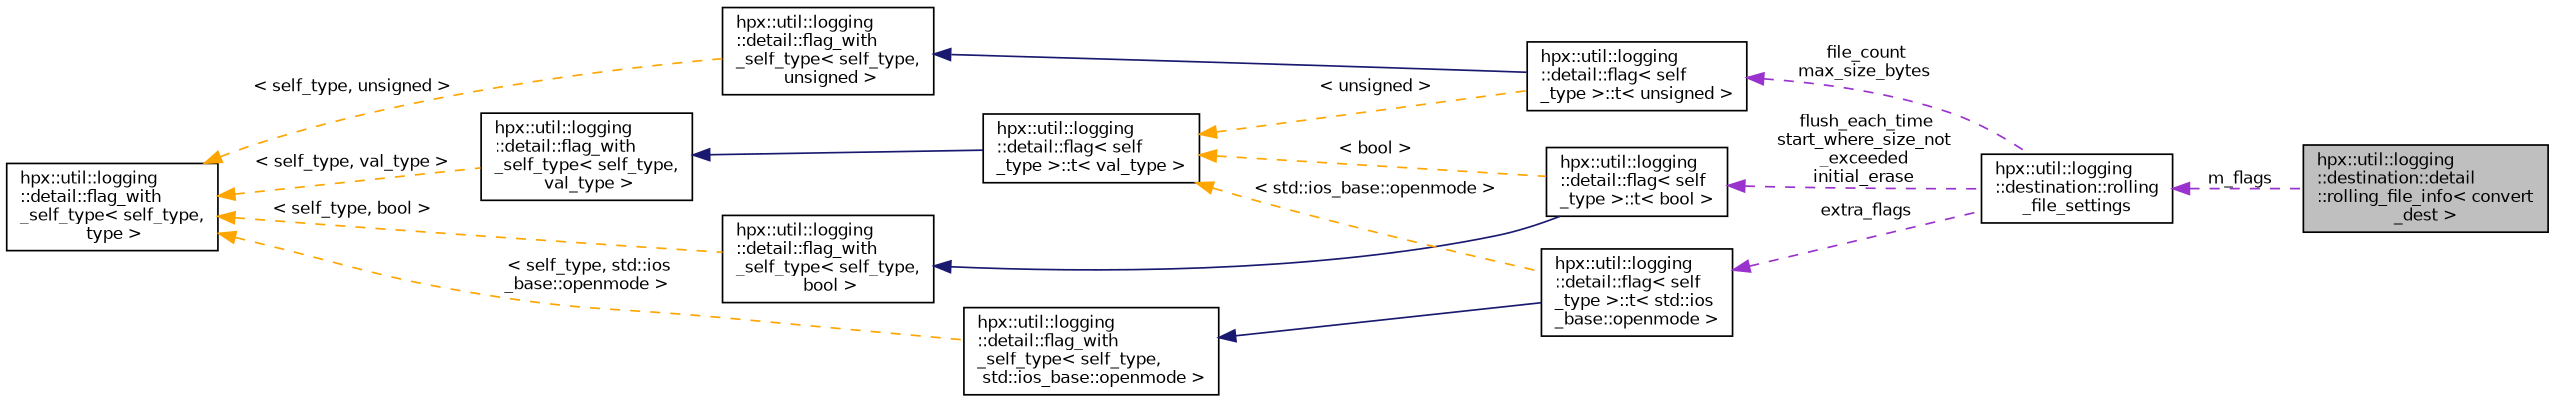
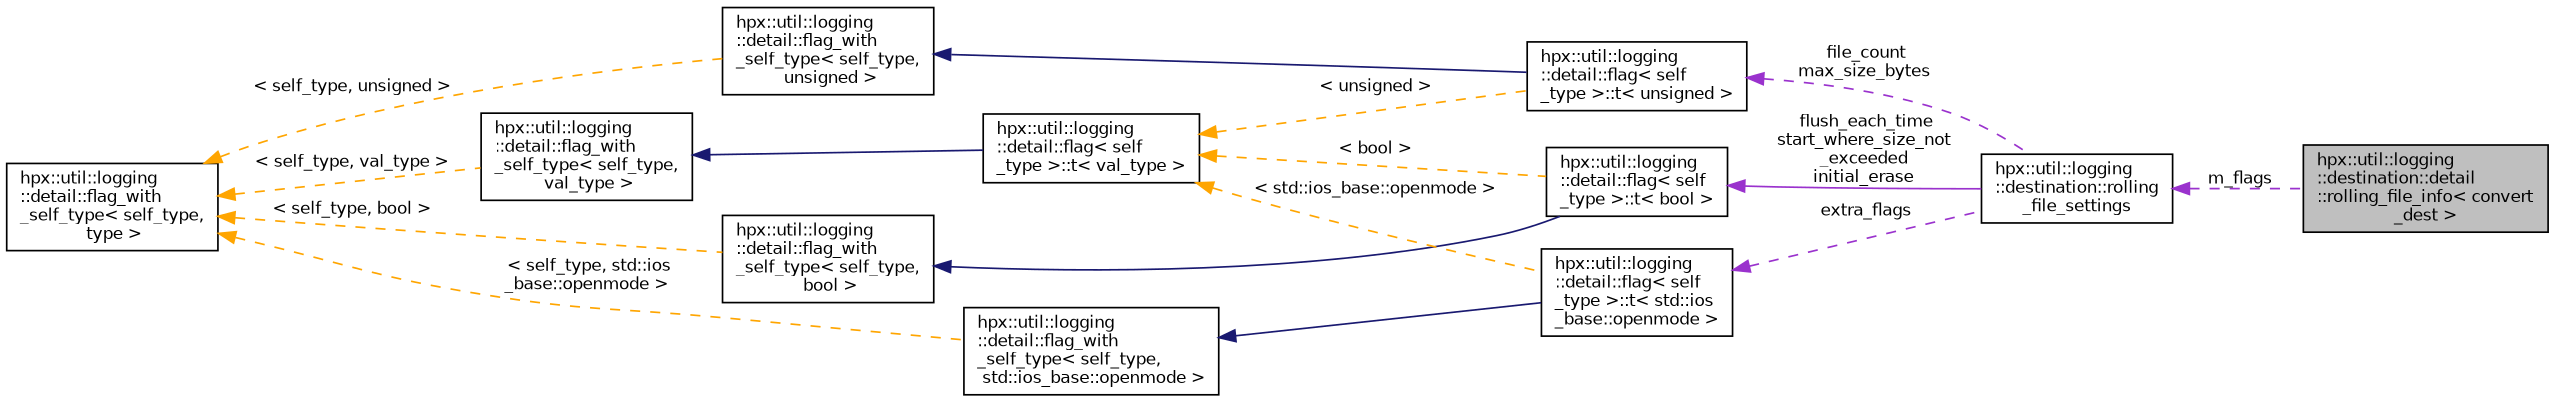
(1863, 188) -> (1863, 188)
